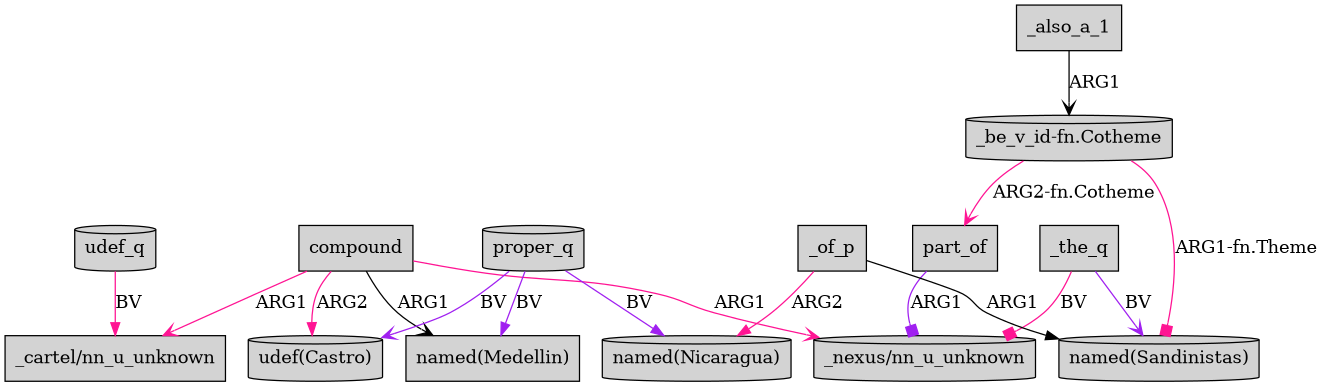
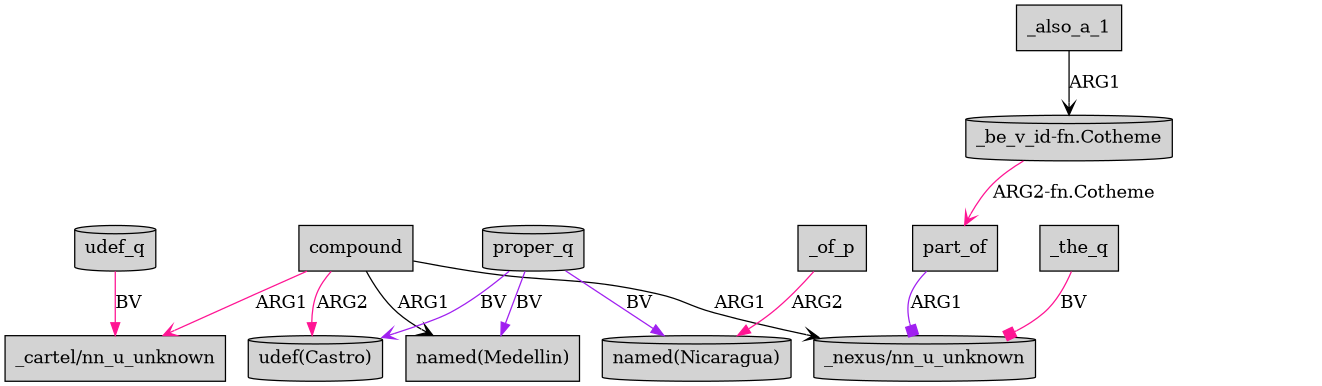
(612, 285) -> (612, 285)
(1159, 358) -> none
